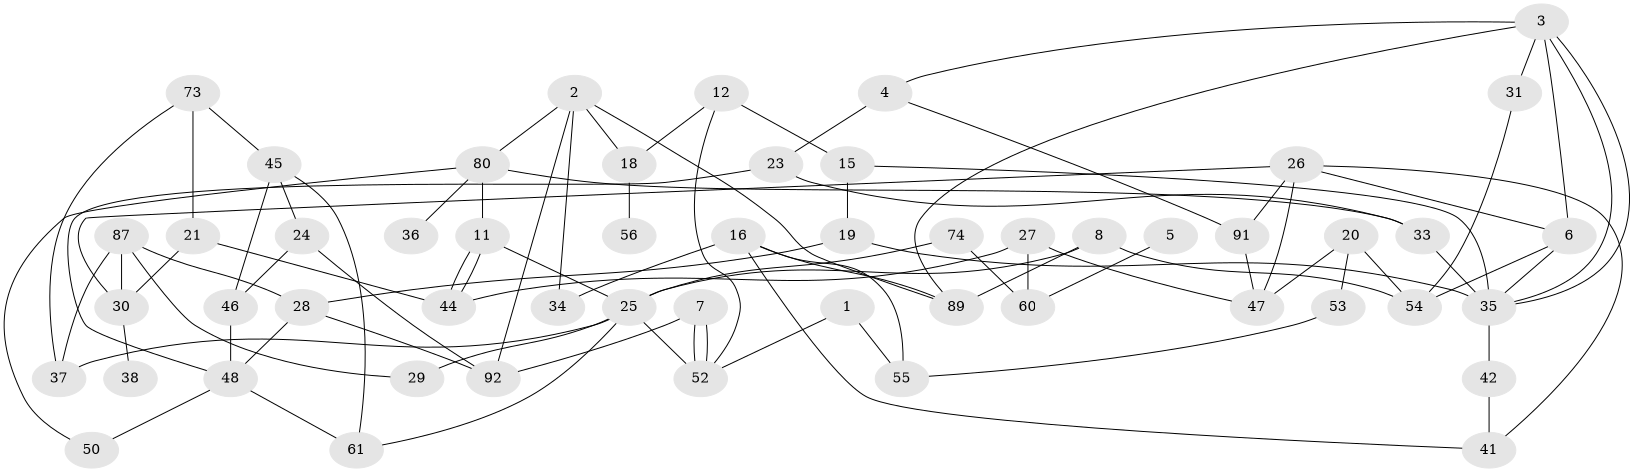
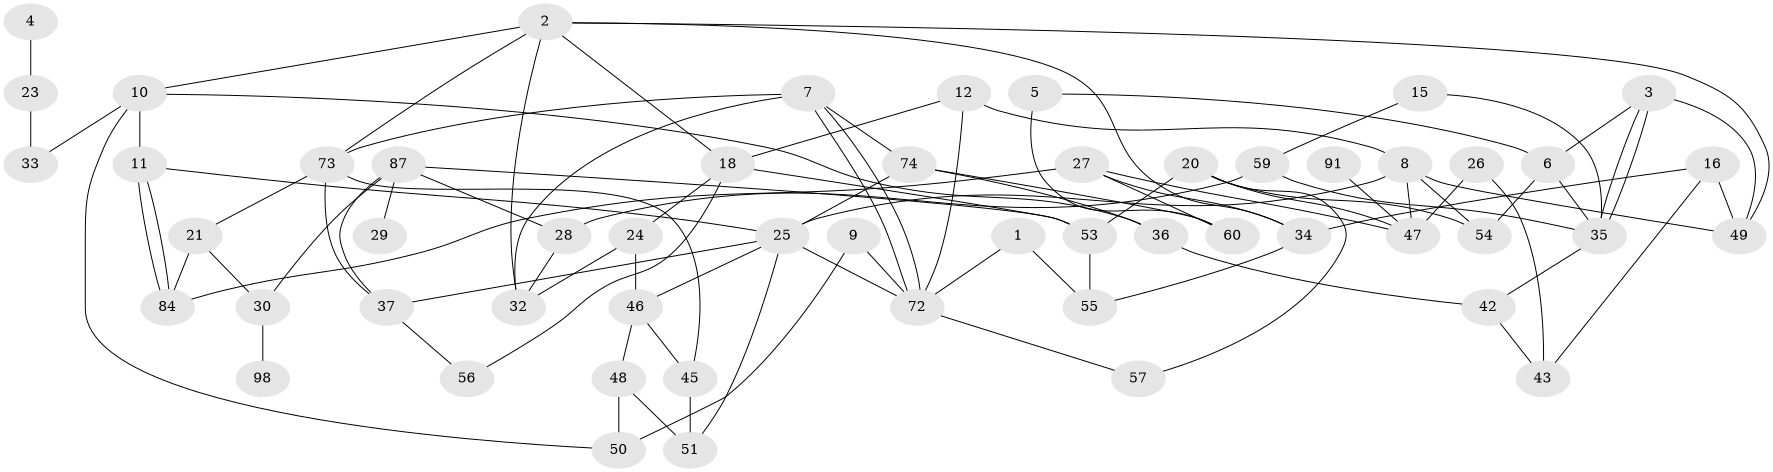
(1208, 33) -> none
none -> (434, 91)
(1515, 93) -> none
none -> (562, 109)
(784, 129) -> (1185, 129)
none -> (862, 131)
(1066, 161) -> none
(483, 165) -> (140, 93)
none -> (841, 183)
(360, 185) -> none
none -> (732, 187)
(636, 193) -> none
none -> (1039, 193)
none -> (1409, 198)
none -> (1194, 199)
(288, 200) -> (682, 200)
(1433, 200) -> (1297, 108)
(1264, 207) -> none
(847, 236) -> (1262, 165)
none -> (854, 236)
(1456, 272) -> none
none -> (1327, 285)
(881, 288) -> (1200, 277)
(449, 307) -> (168, 307)
(957, 307) -> (1739, 236)
none -> (427, 343)
(263, 346) -> none
(494, 351) -> (709, 272)
(130, 379) -> (263, 379)
(493, 379) -> (519, 307)
(701, 379) -> (917, 307)
none -> (1138, 379)
(357, 450) -> (690, 450)
(1489, 450) -> (1543, 379)
